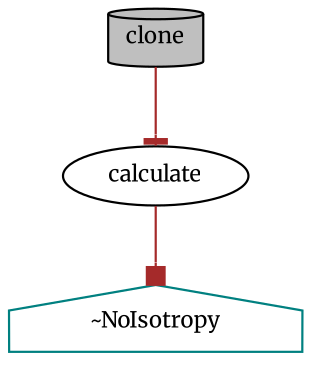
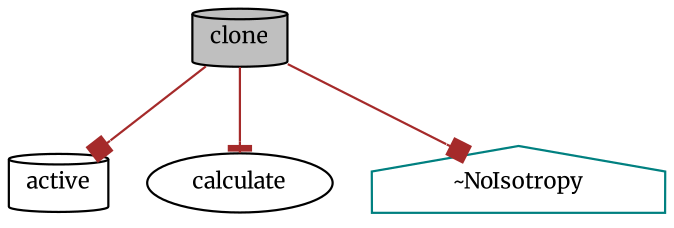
none -> (59, 183)
(156, 234) -> (367, 104)
